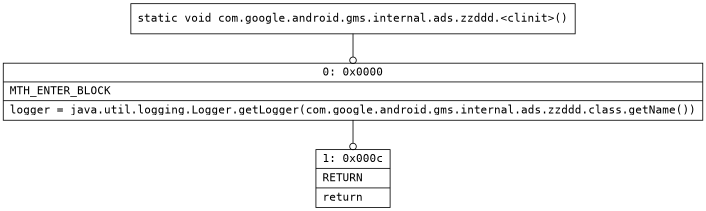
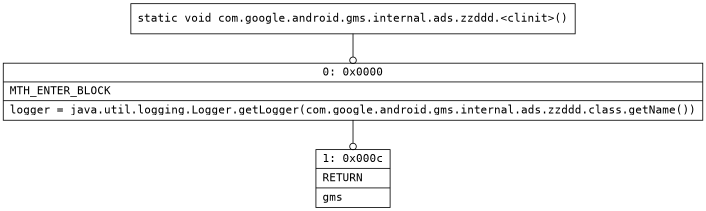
(343, 197) -> (333, 197)
